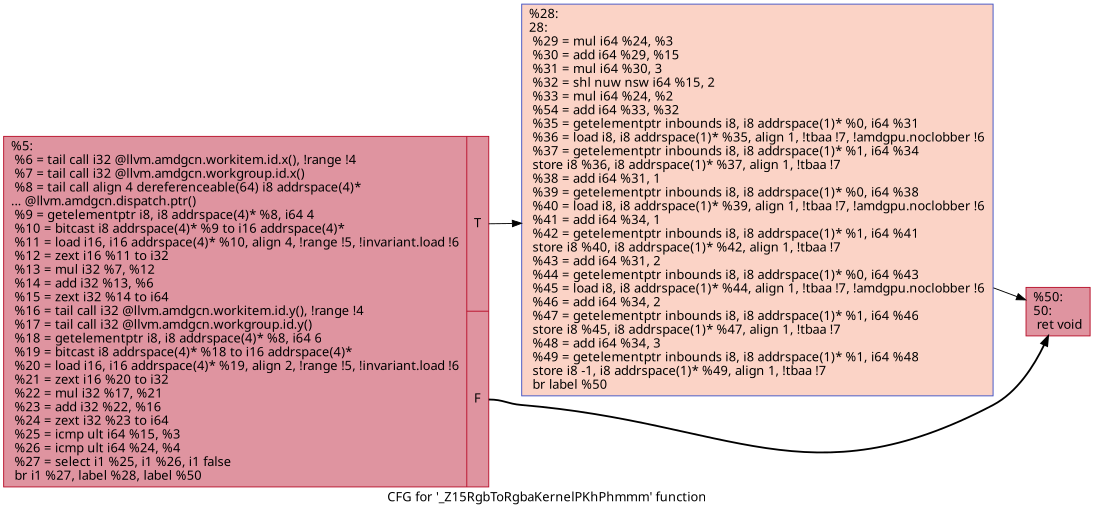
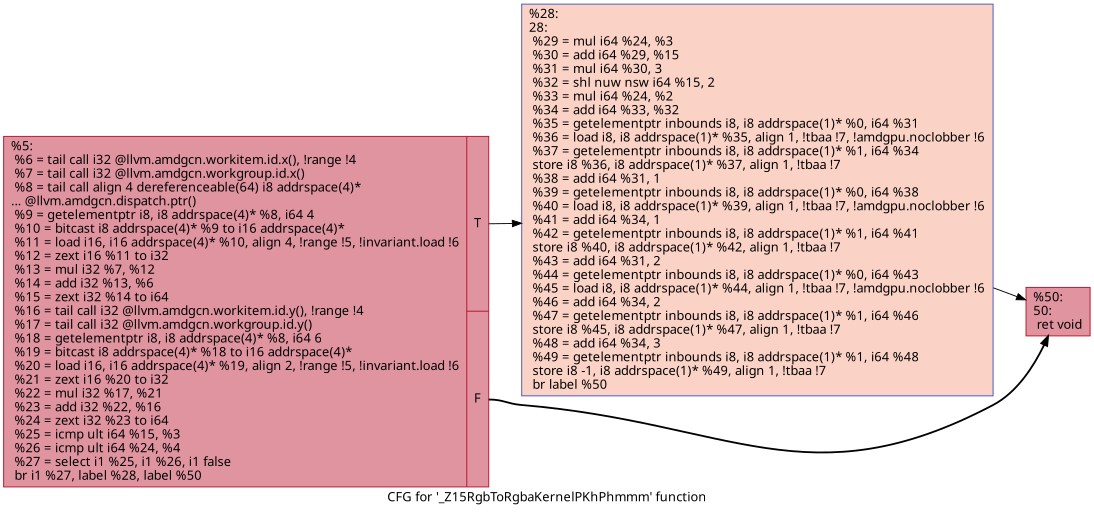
(605, 110) -> (605, 110)
